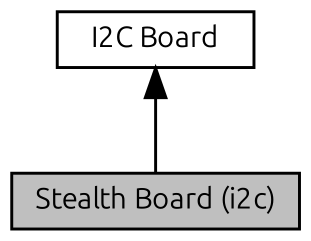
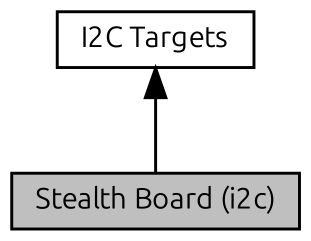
(156, 40) -> (156, 40)
